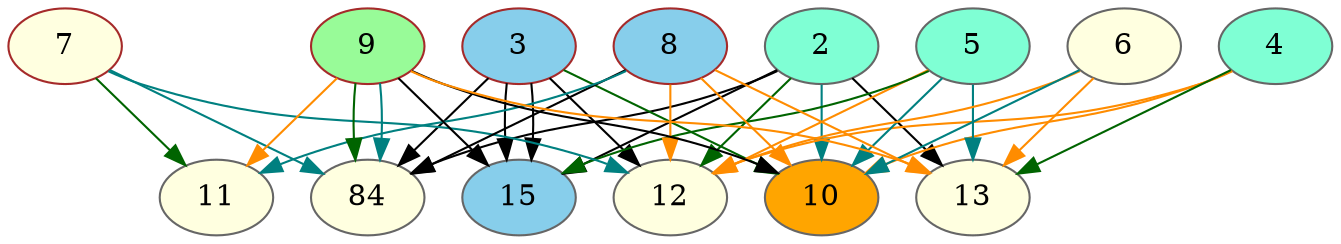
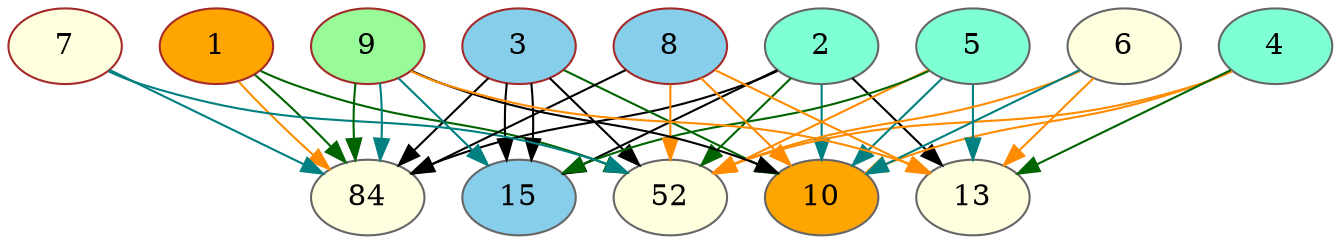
none -> (216, 46)
(432, 111) -> (426, 105)
(216, 198) -> none
(670, 198) -> (670, 198)
